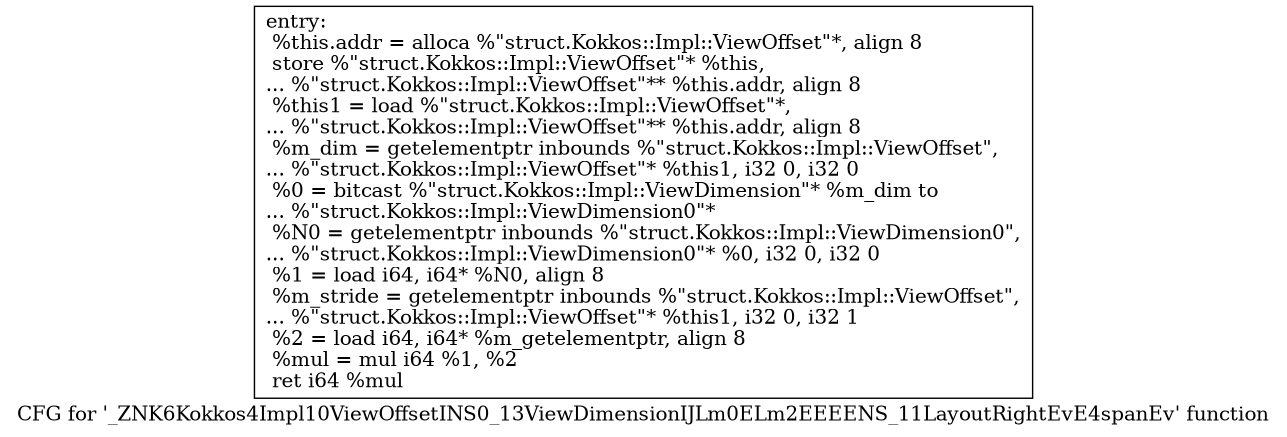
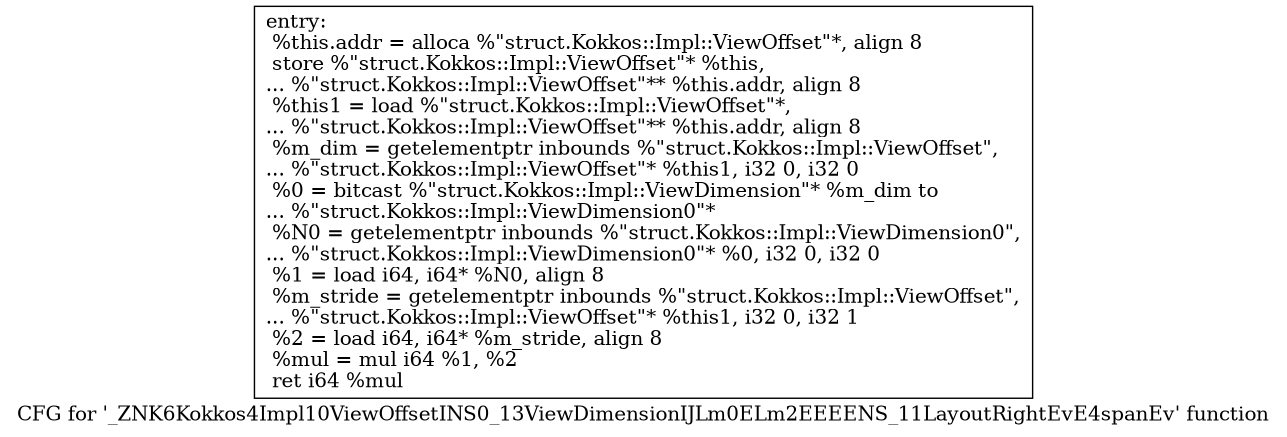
(506, 339) -> (465, 339)
